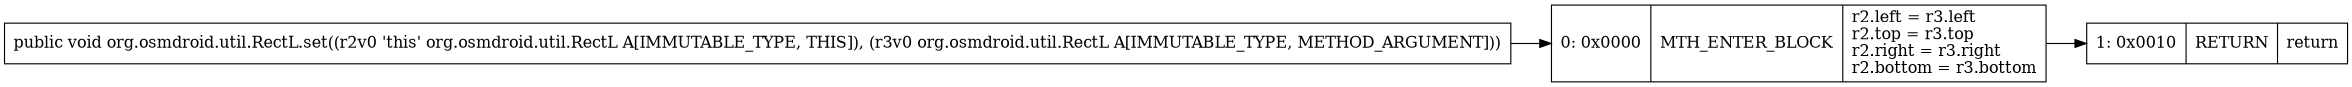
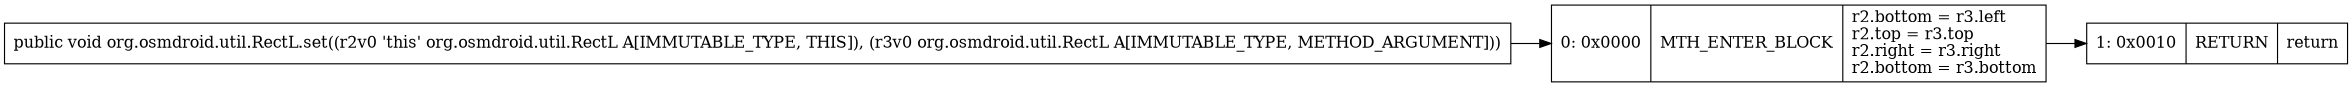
(1914, 18) -> (1929, 18)
